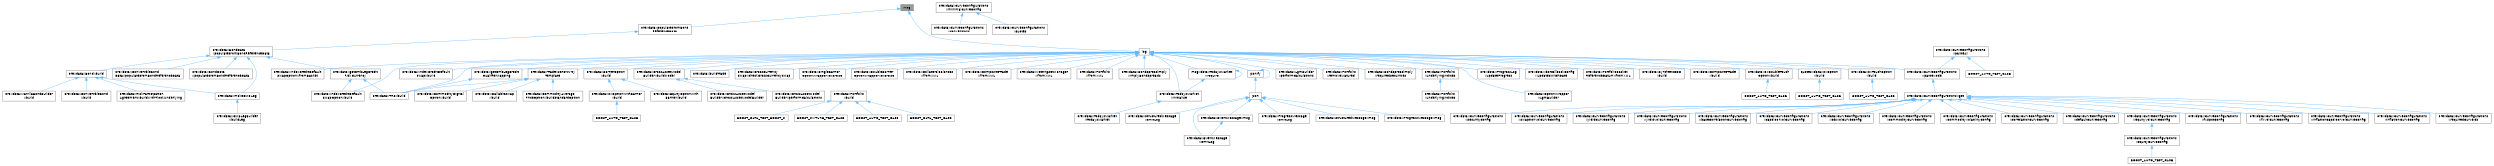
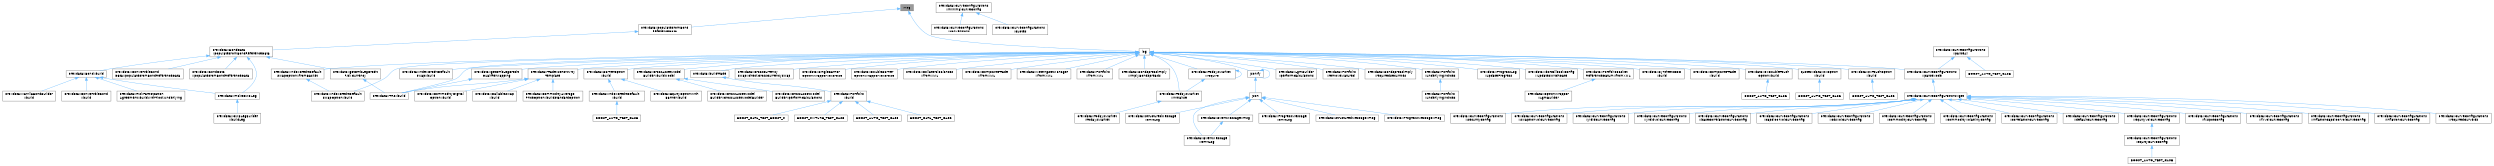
(1342, 58) -> (1577, 86)
(1212, 74) -> (1212, 74)
none -> (778, 85)
(346, 86) -> (319, 86)
(617, 96) -> (617, 96)
